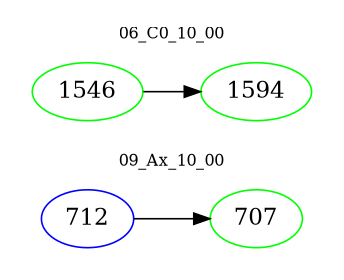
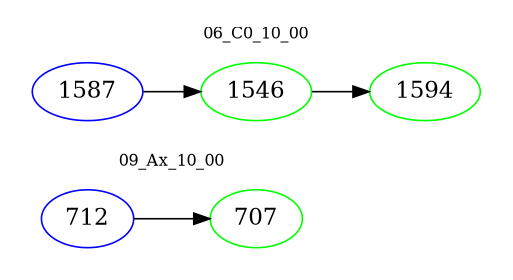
none -> (88, 92)
